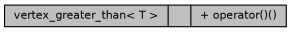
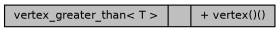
(239, 15) -> (233, 15)
